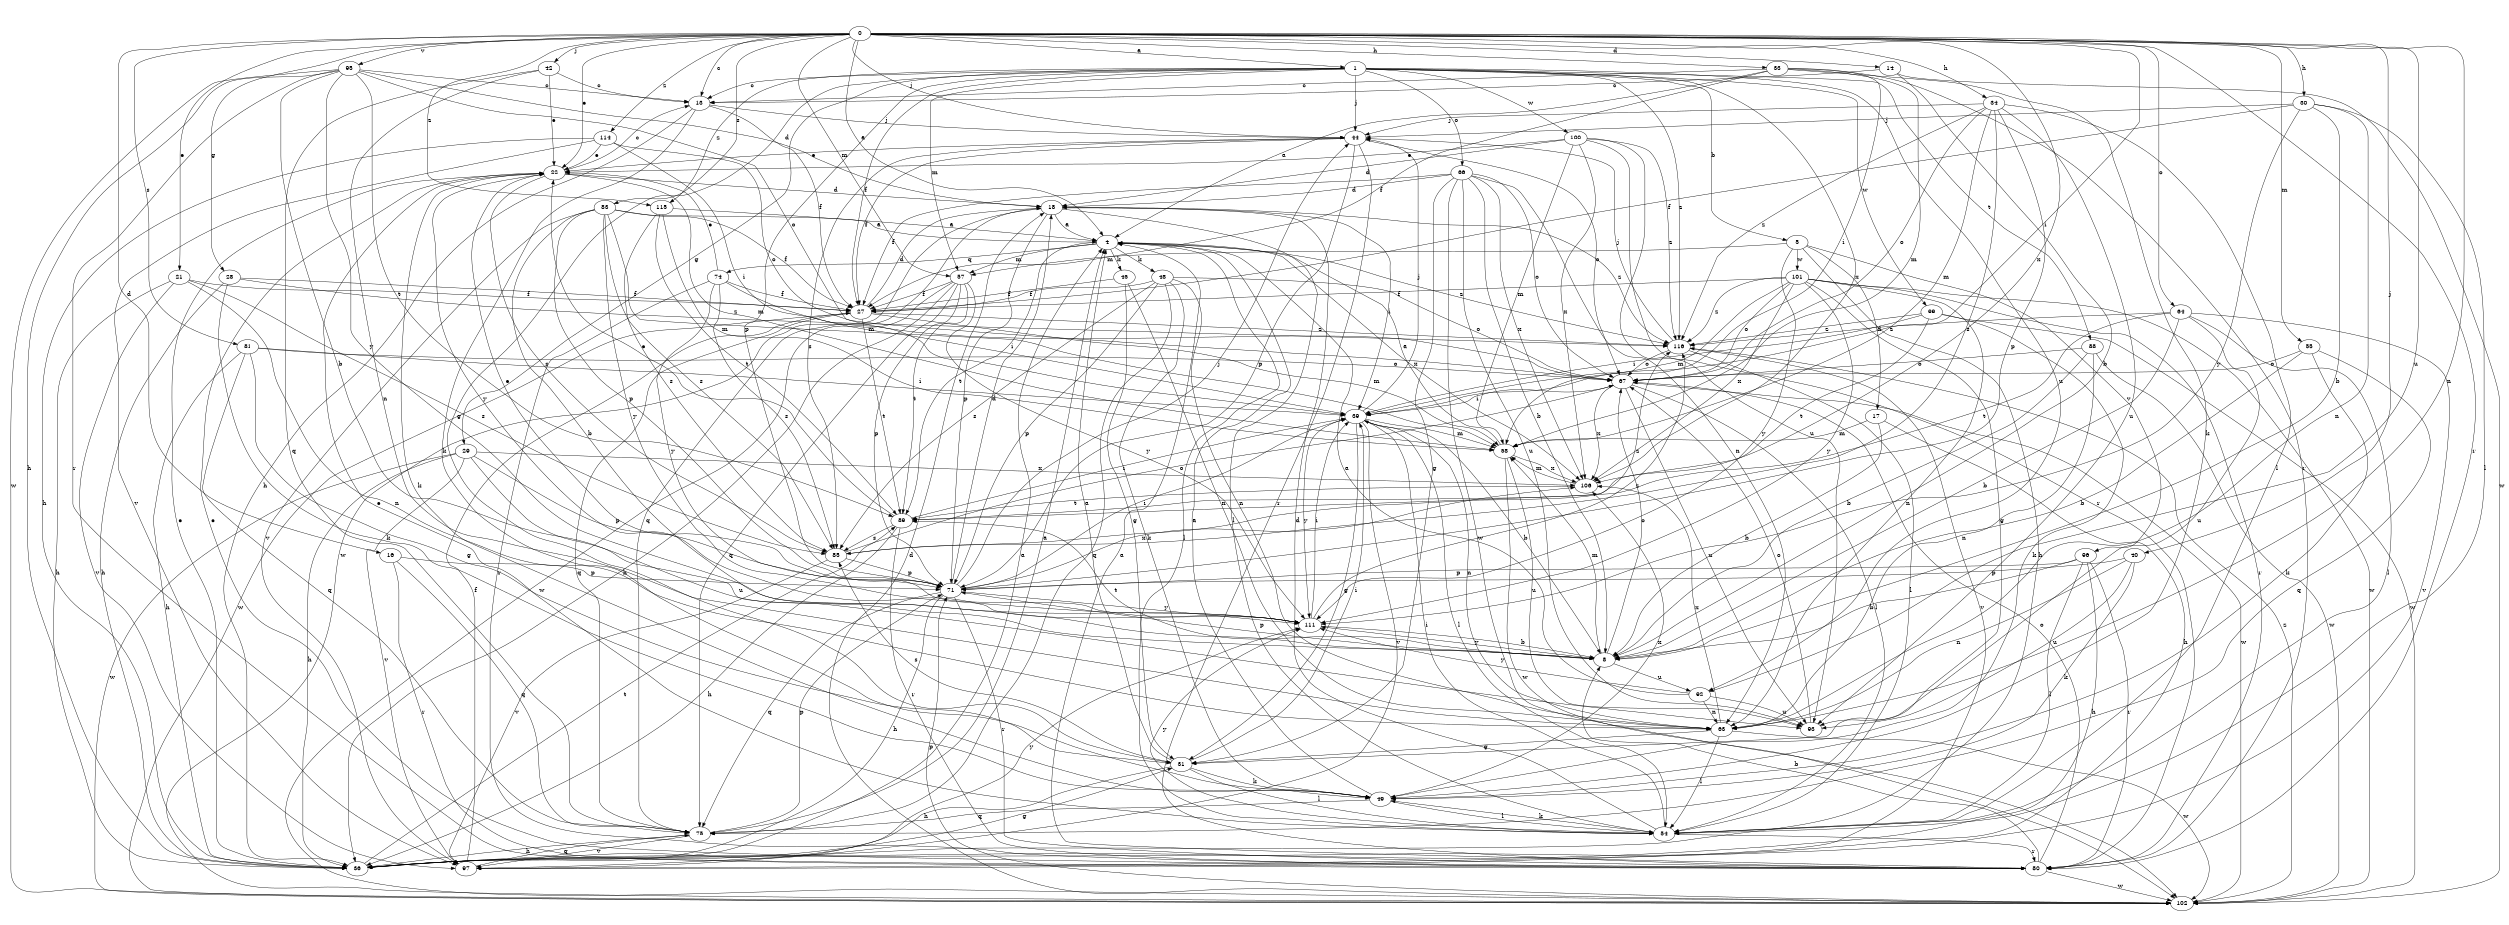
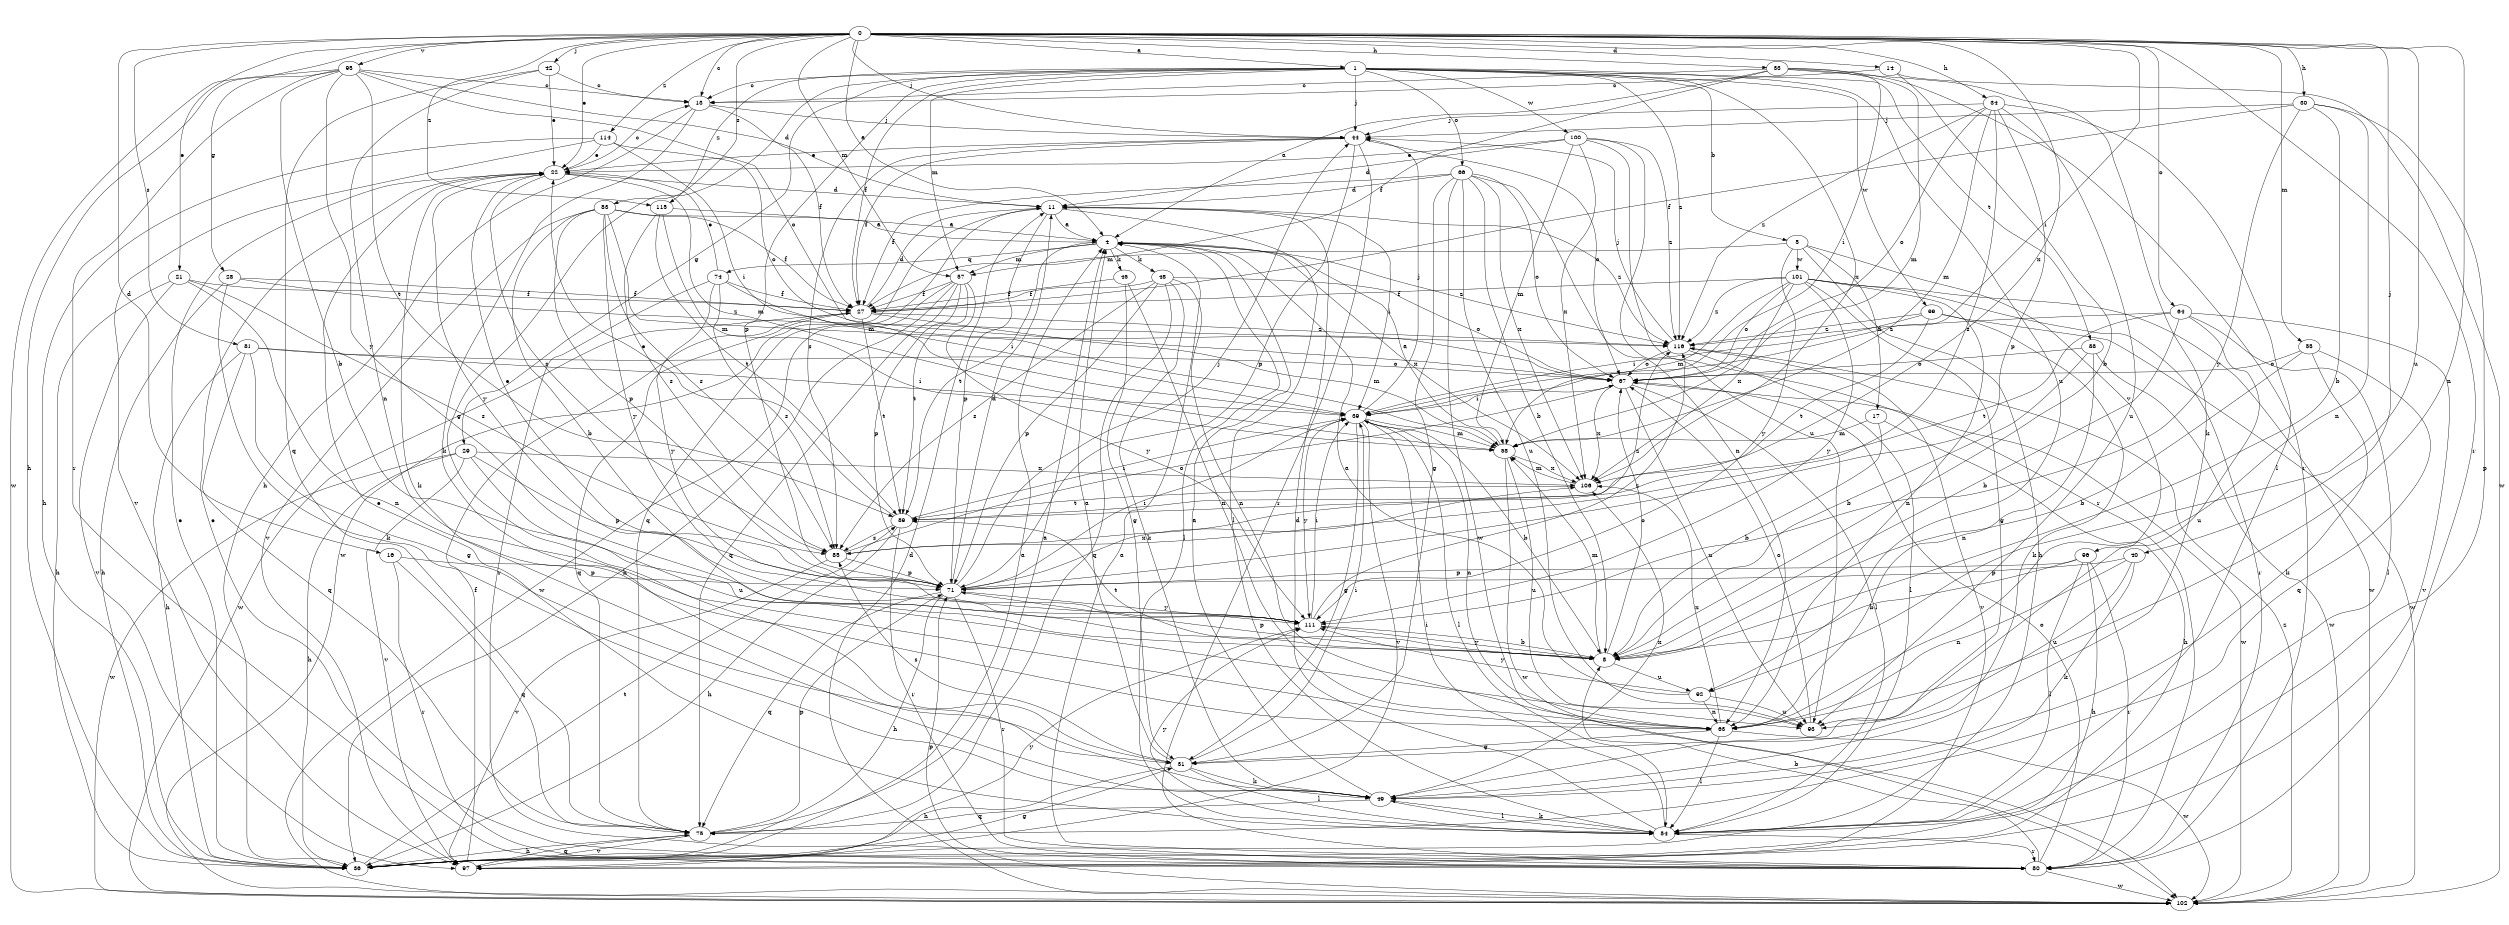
(1052, 208) -> (1052, 208)
(2485, 469) -> (2485, 469)
